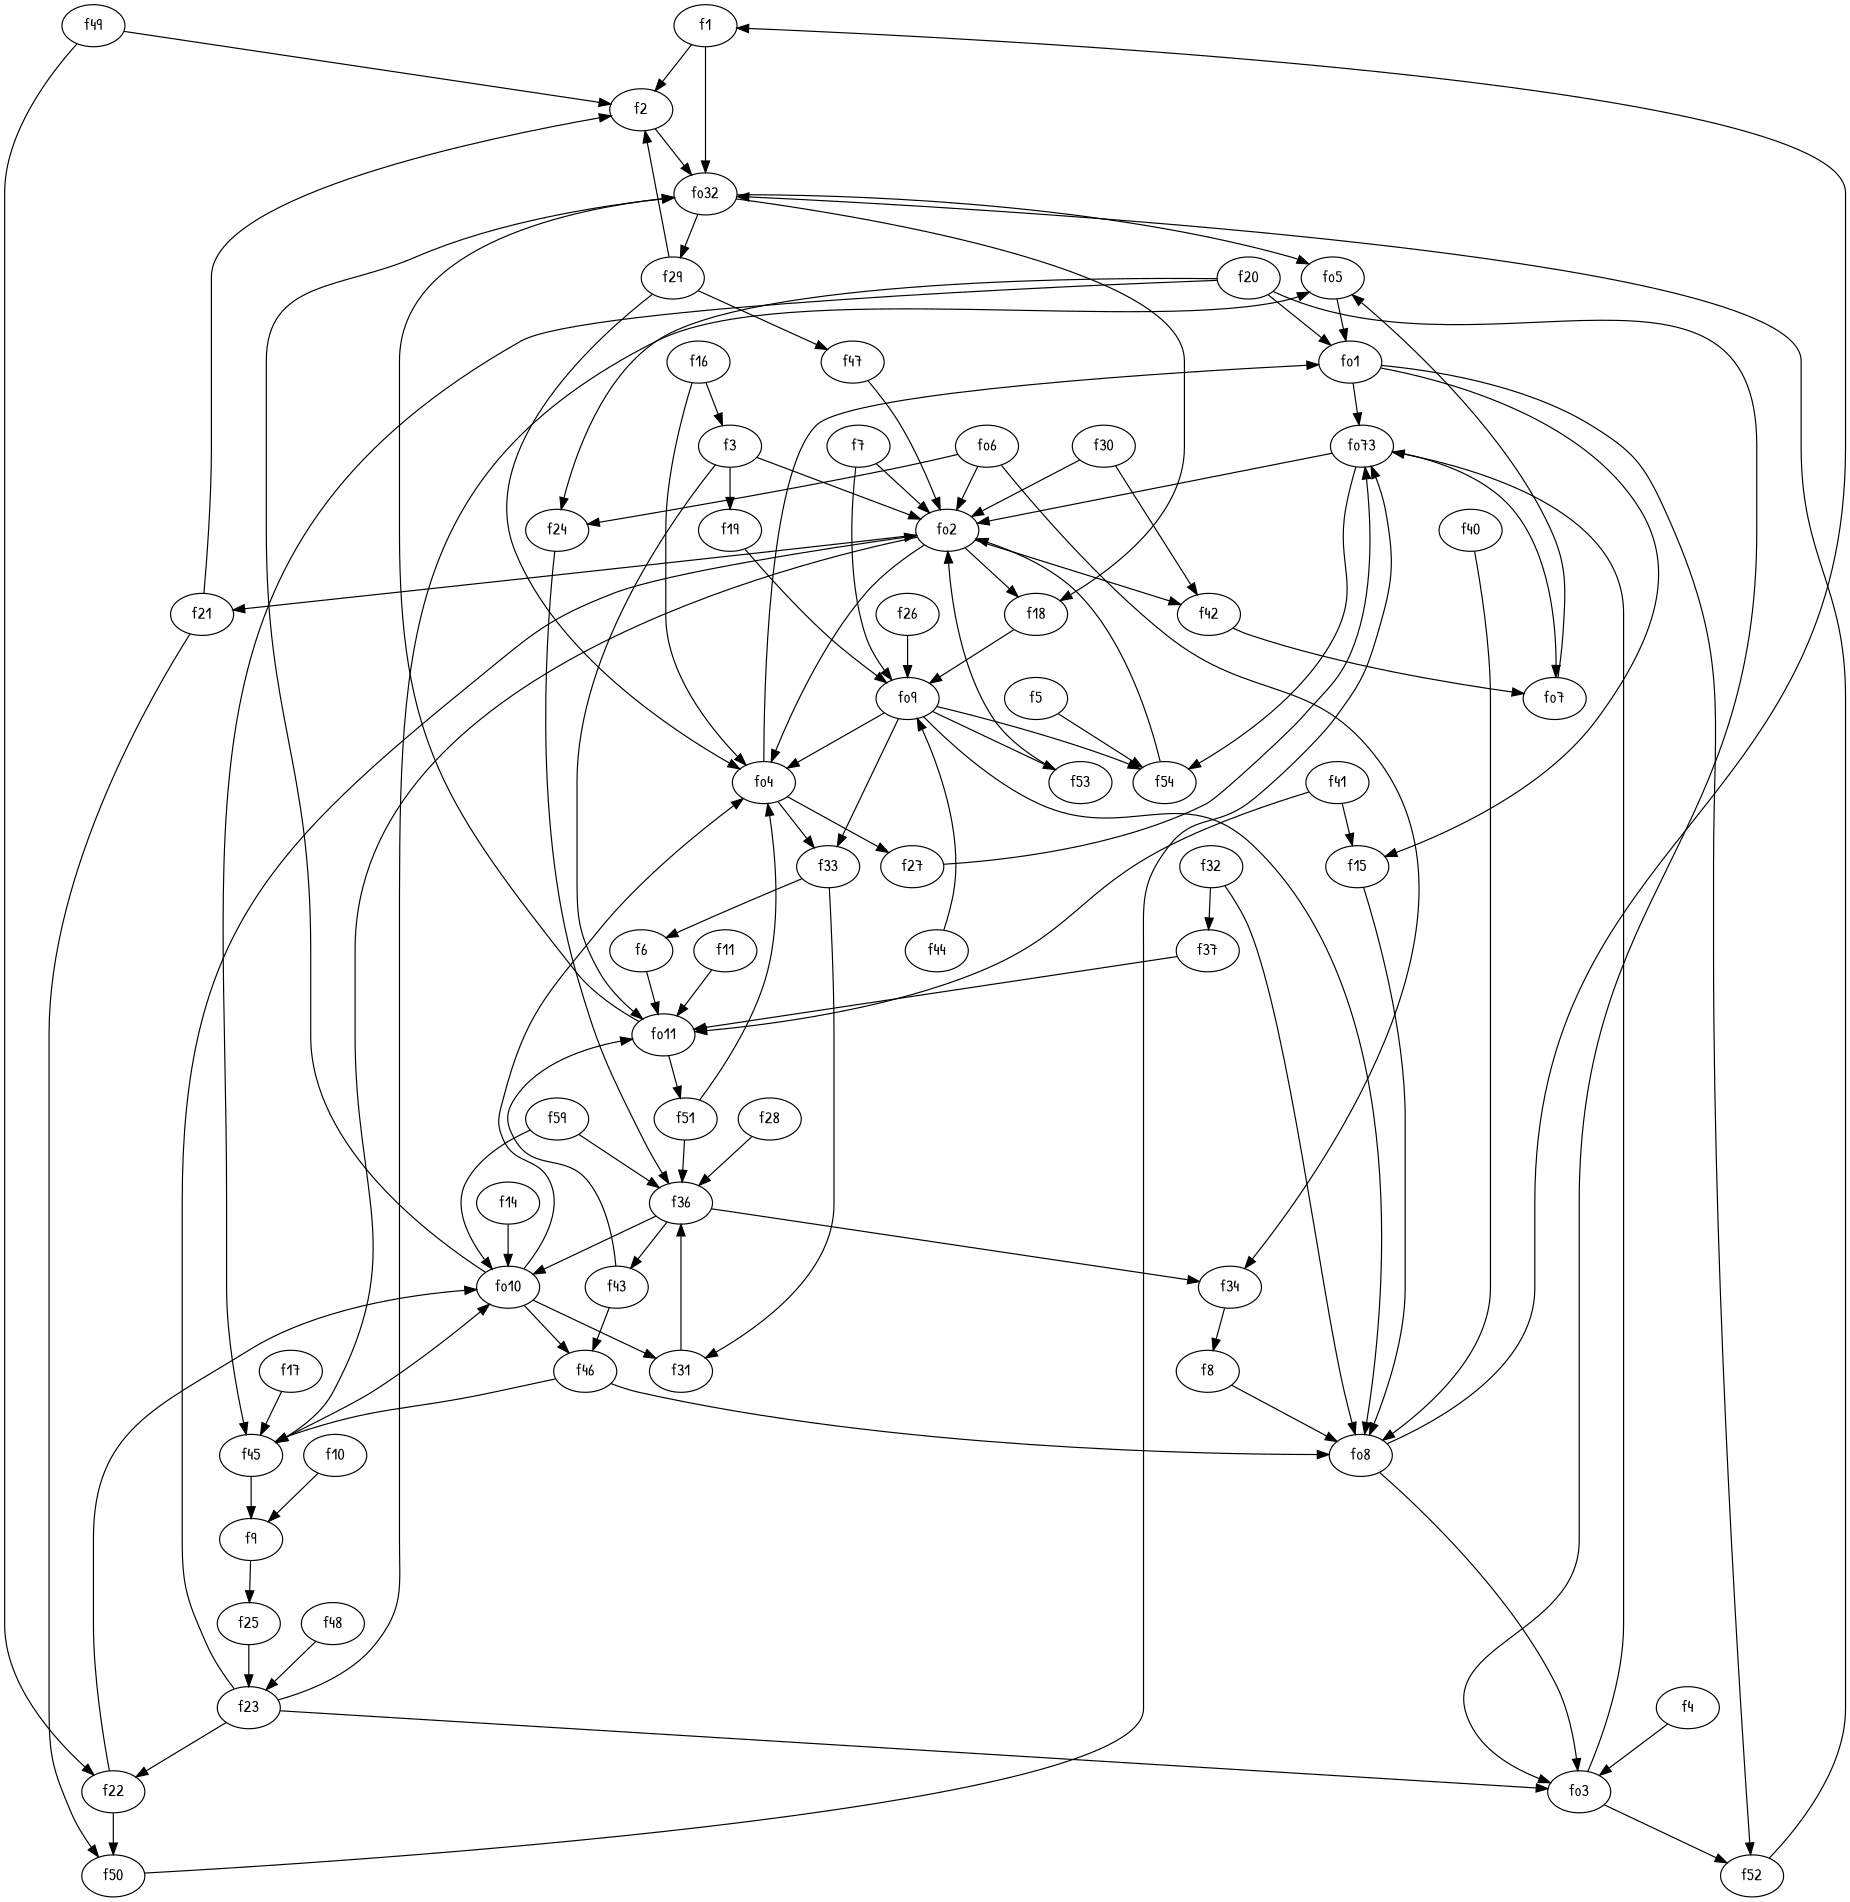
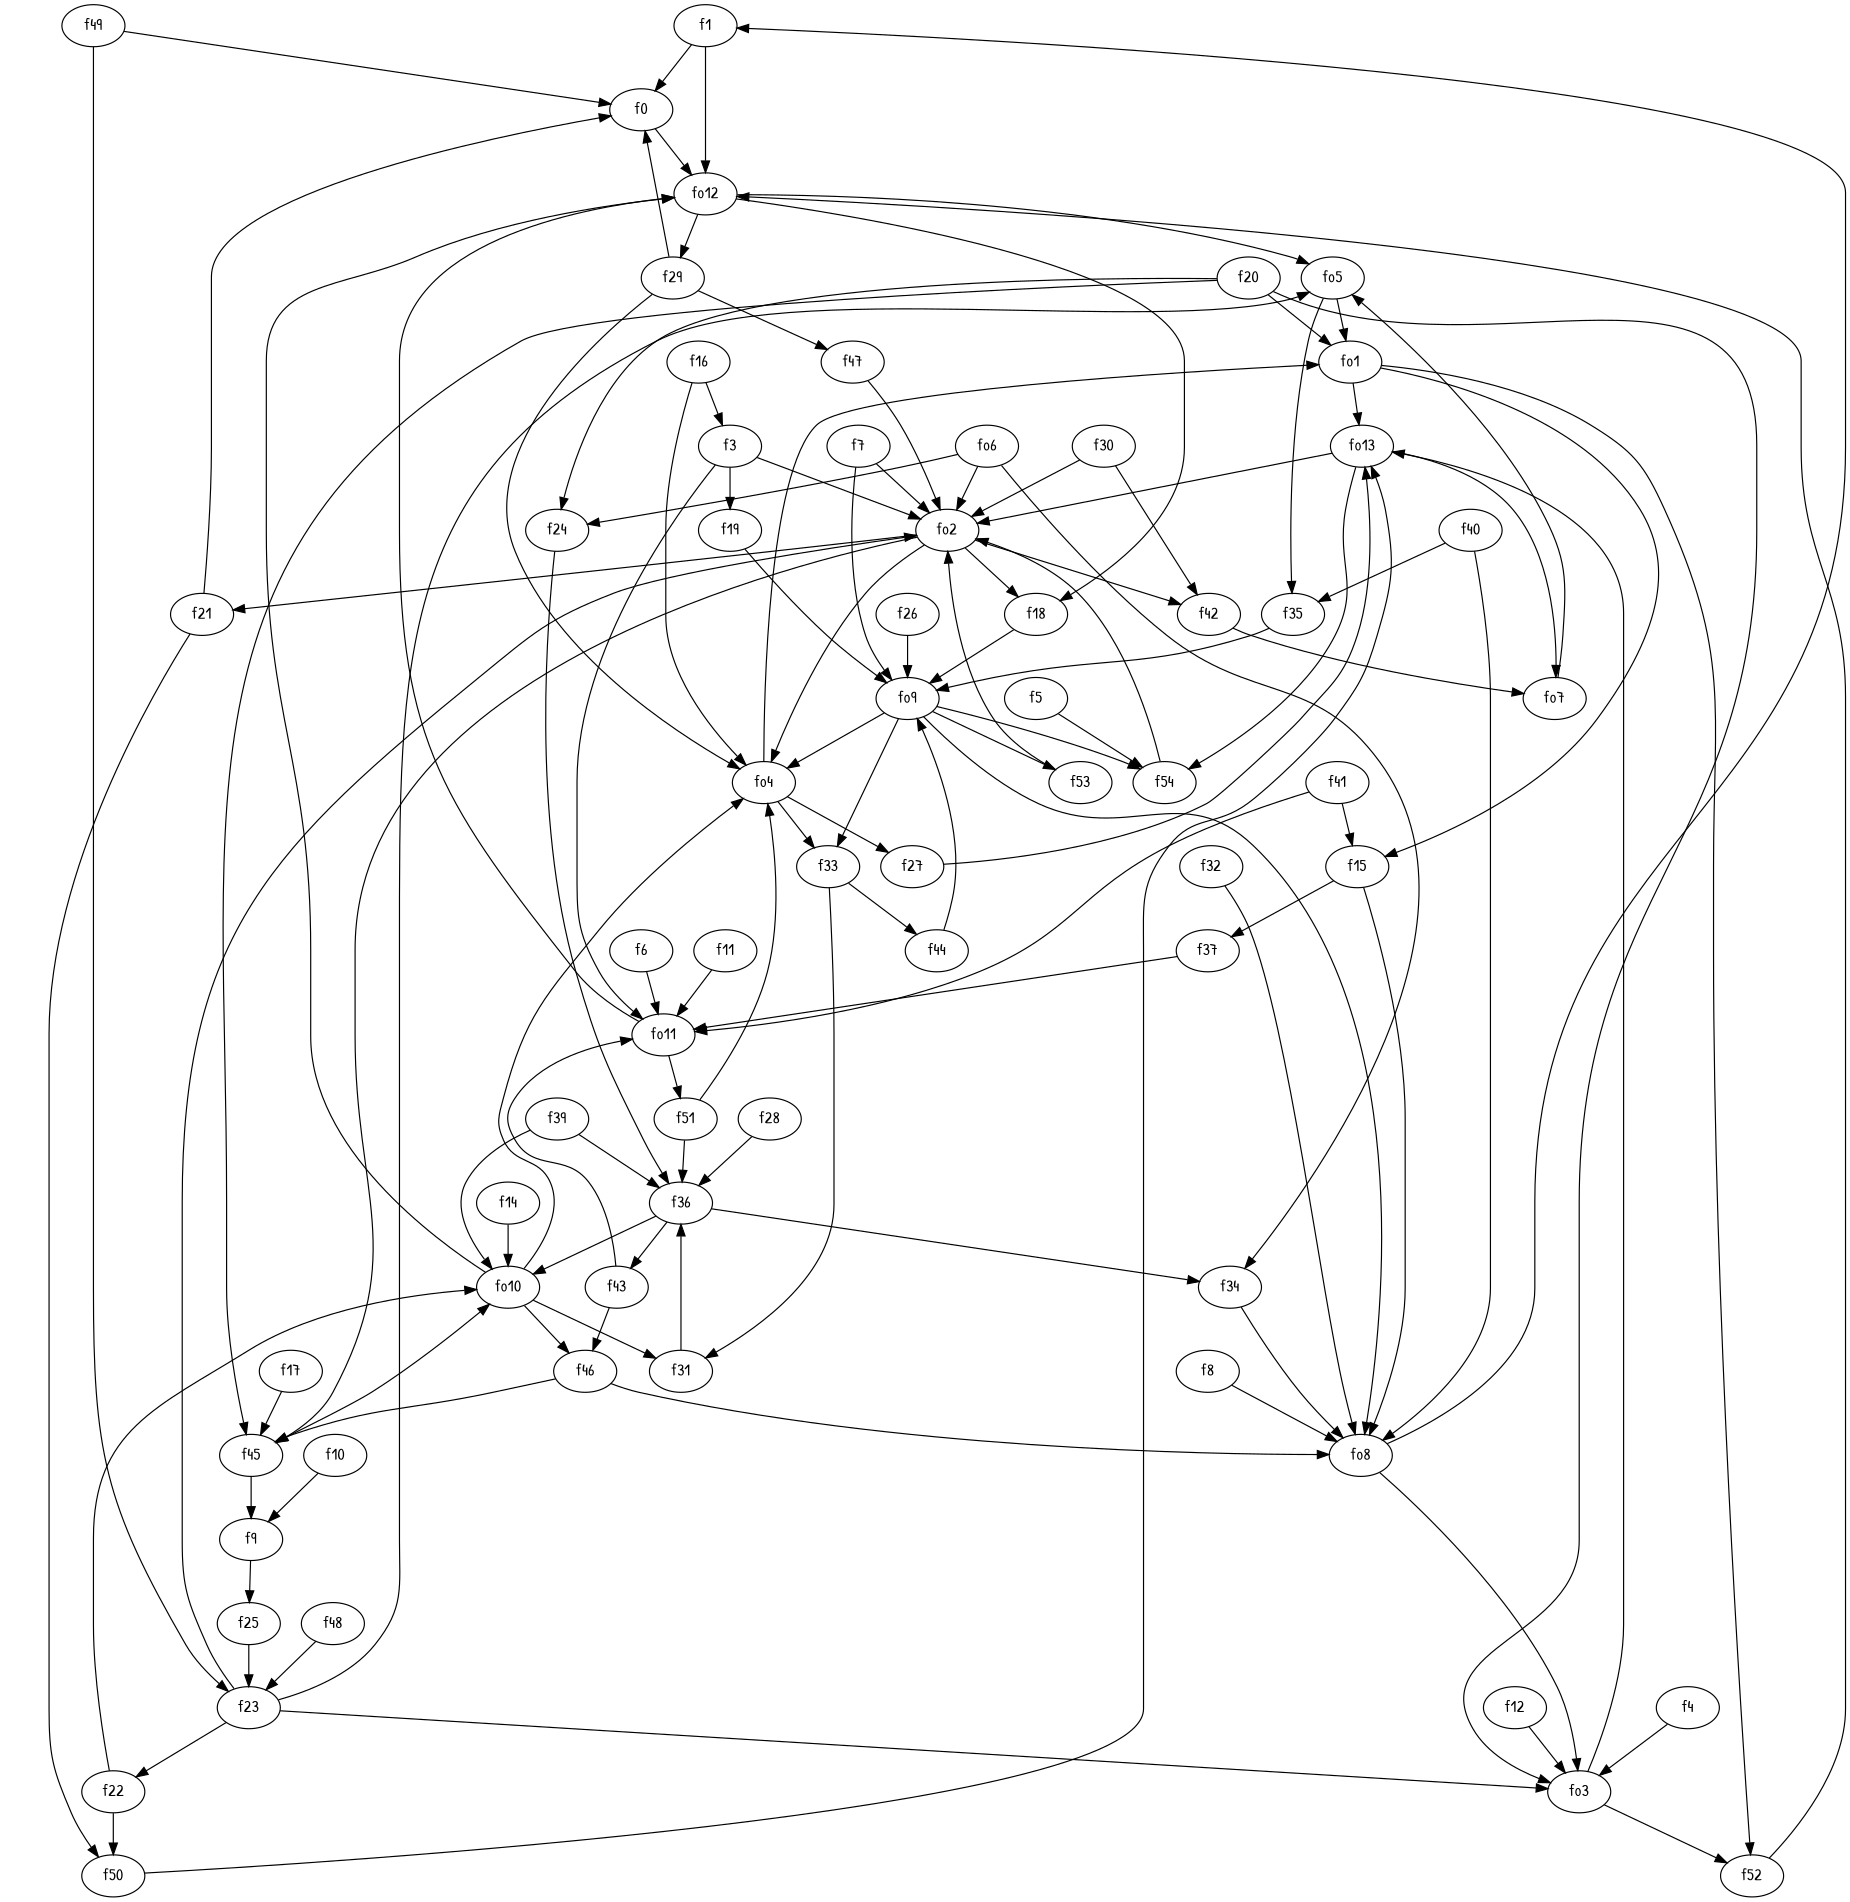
(641, 110) -> (641, 110)
(706, 194) -> (706, 194)
(1362, 446) -> (1362, 446)
none -> (1293, 614)
(1210, 903) -> (1288, 906)
(739, 905) -> (878, 905)
(5, 908) -> (93, 881)
(557, 1119) -> (557, 1119)
(1220, 1324) -> (1284, 1371)
none -> (1515, 1708)
